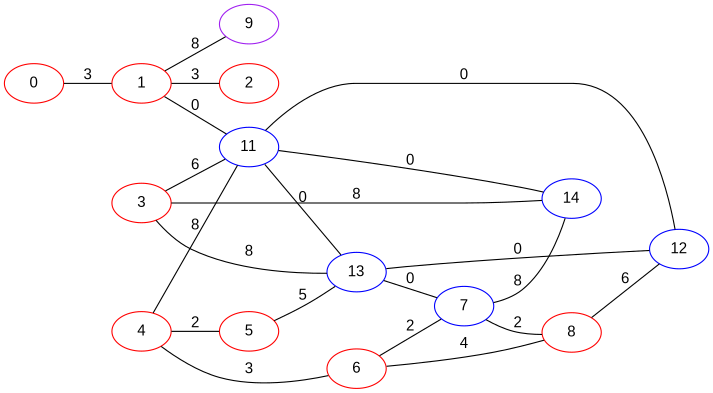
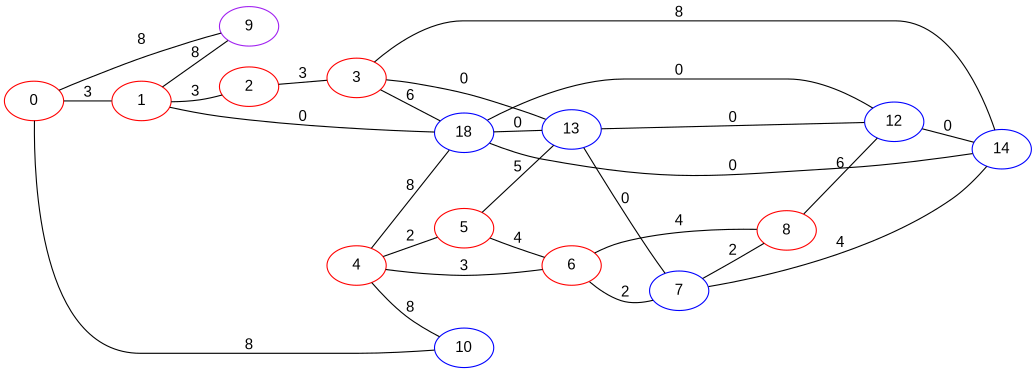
none -> (139, 59)
none -> (303, 82)
none -> (948, 136)
(249, 147) -> (464, 133)
none -> (517, 248)
(249, 252) -> (464, 80)
(518, 281) -> (840, 243)
none -> (464, 348)
